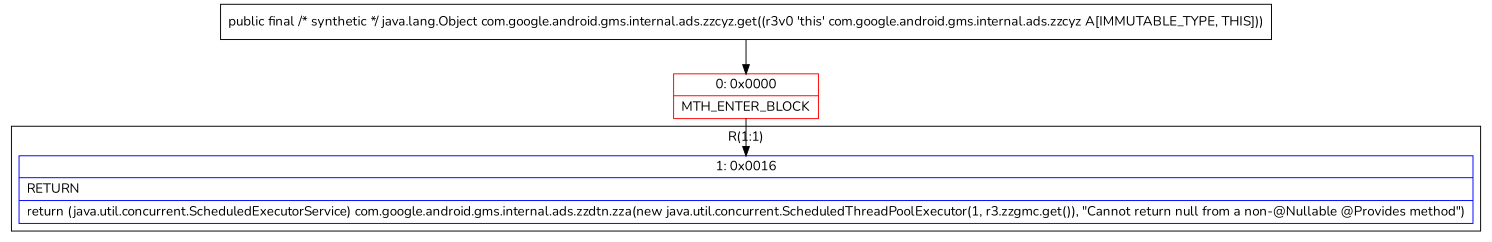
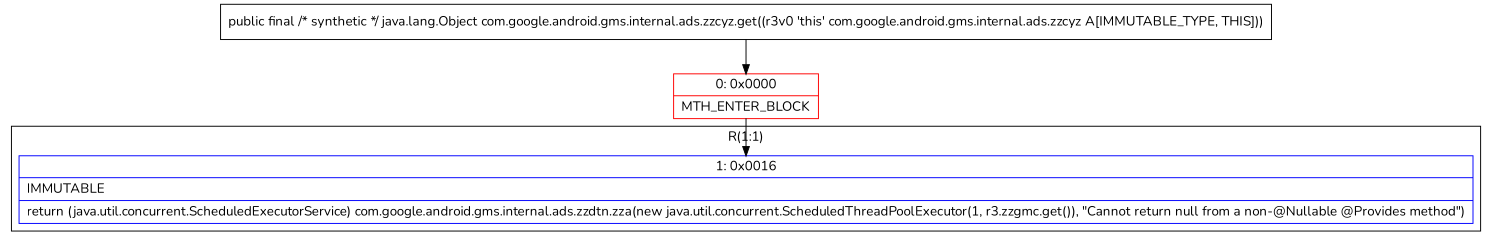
(53, 189) -> (66, 189)
